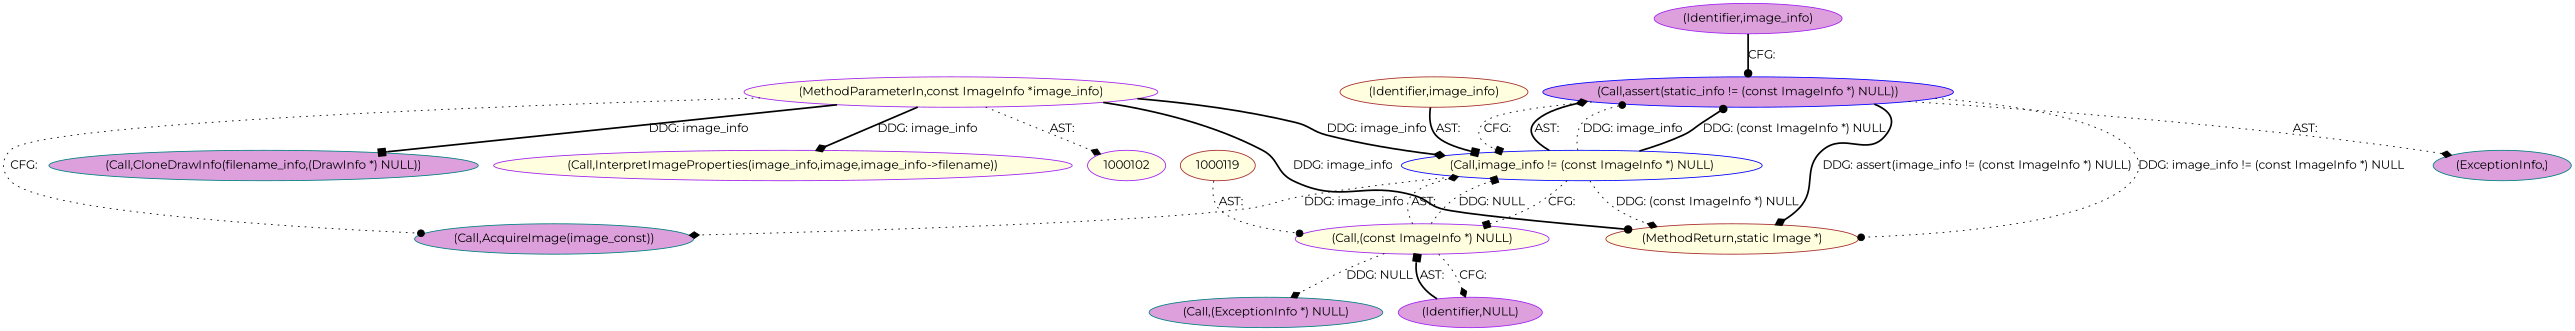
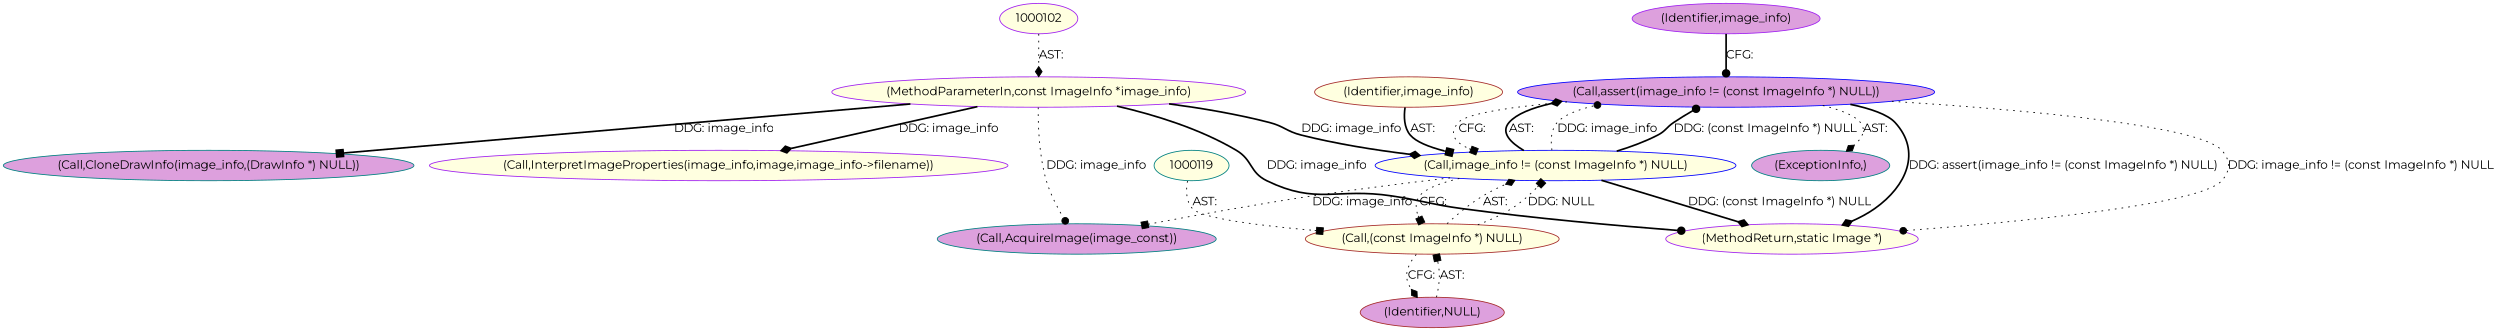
(1748, 92) -> (1726, 92)
(1038, 129) -> (1039, 50)
(26, 166) -> (1097, 166)
(264, 166) -> (209, 166)
(1218, 166) -> (1192, 166)
(1614, 208) -> (1670, 201)
(1080, 221) -> (1300, 198)
(1242, 222) -> (1238, 222)
(1422, 239) -> (1432, 239)
(1732, 239) -> (1792, 239)
(1421, 284) -> (1439, 280)
(1266, 312) -> none
(1470, 312) -> (1432, 312)
